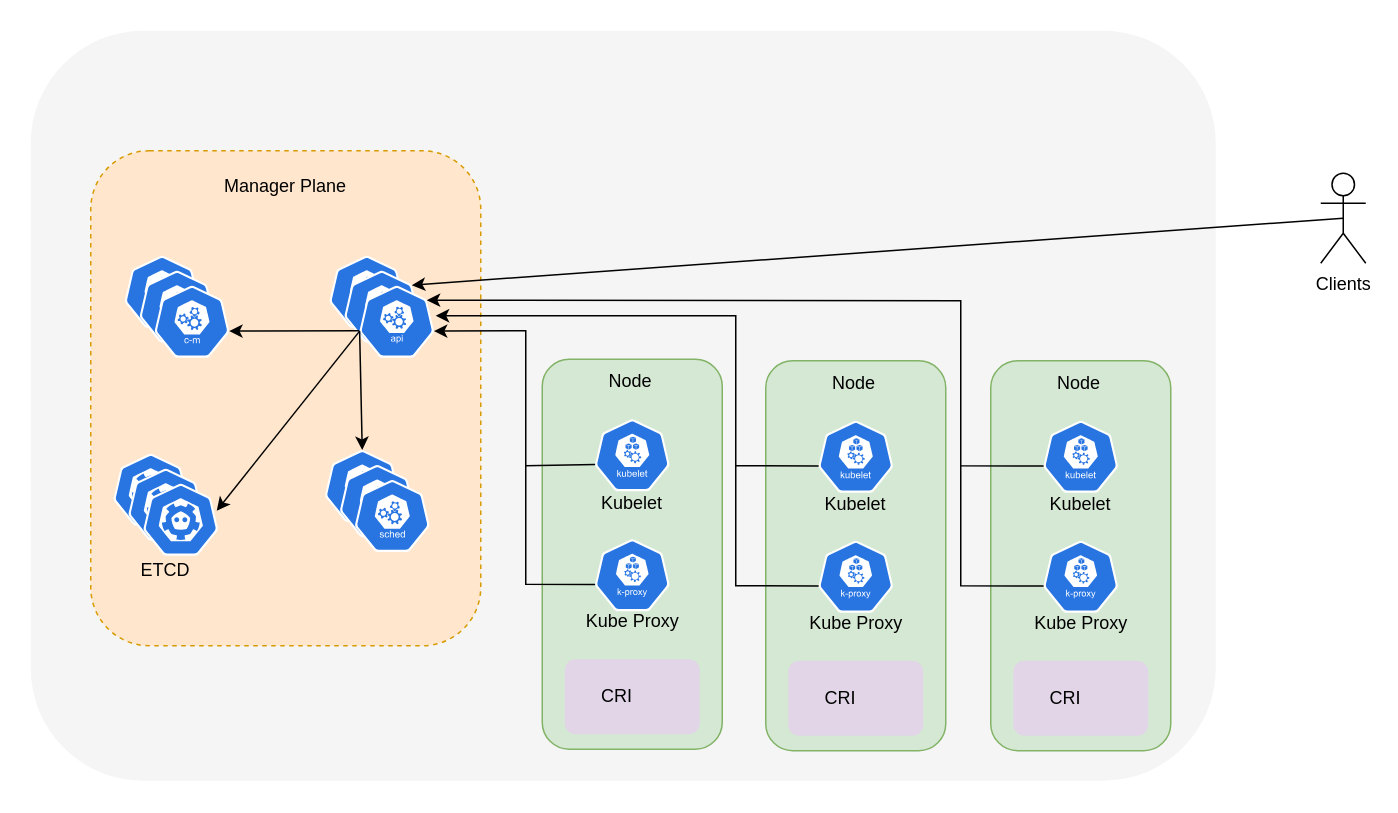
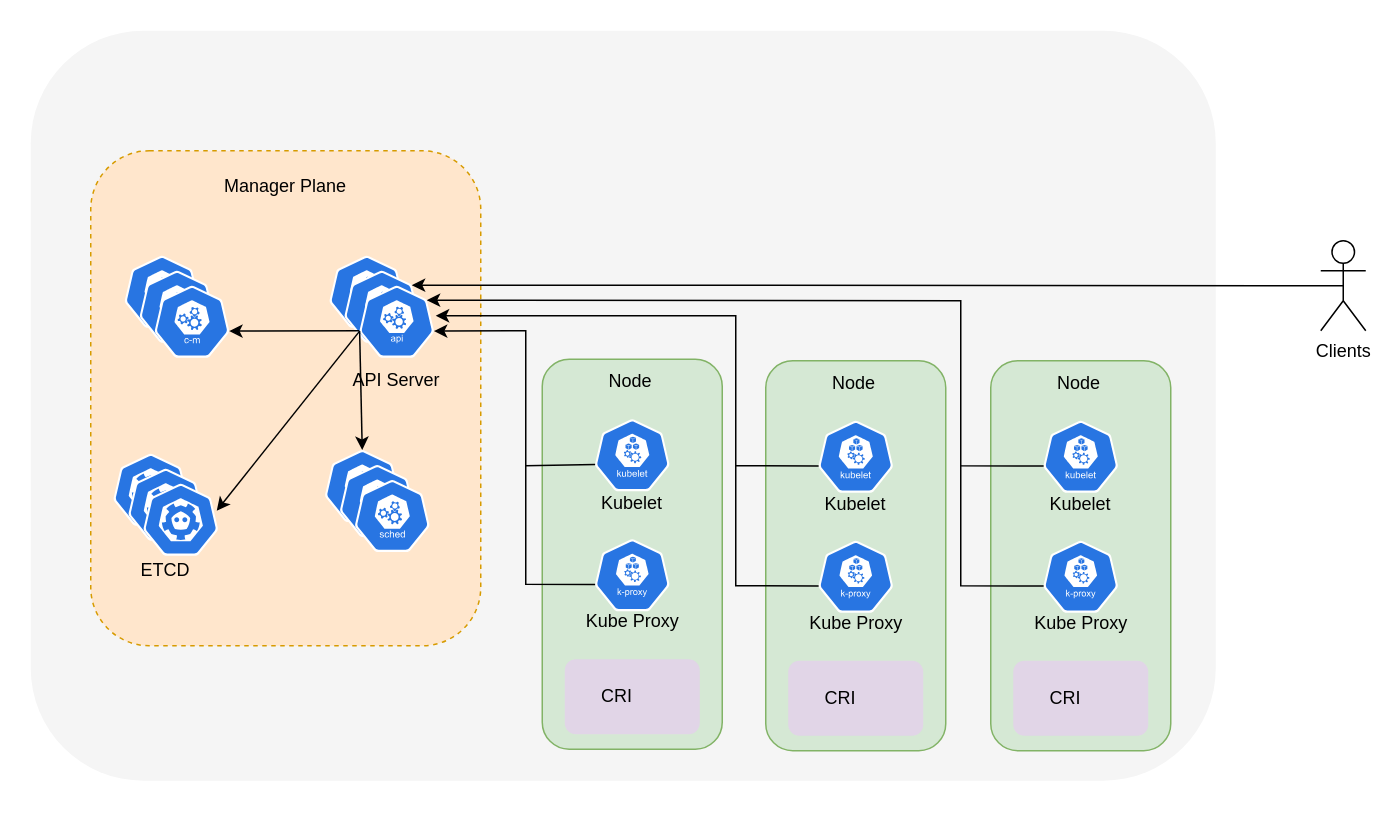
(1343, 218) -> (1343, 286)
none -> (397, 380)
